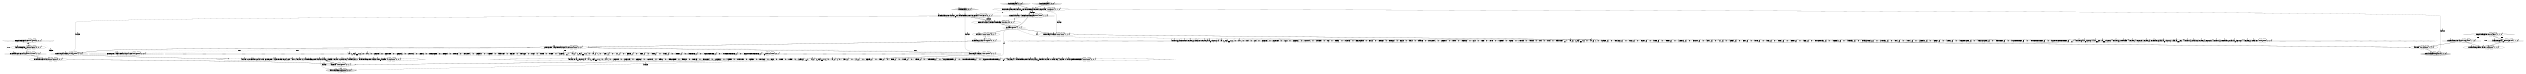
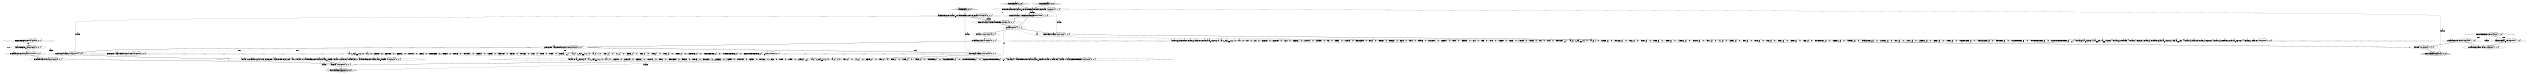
(2486, 41) -> (2487, 41)
